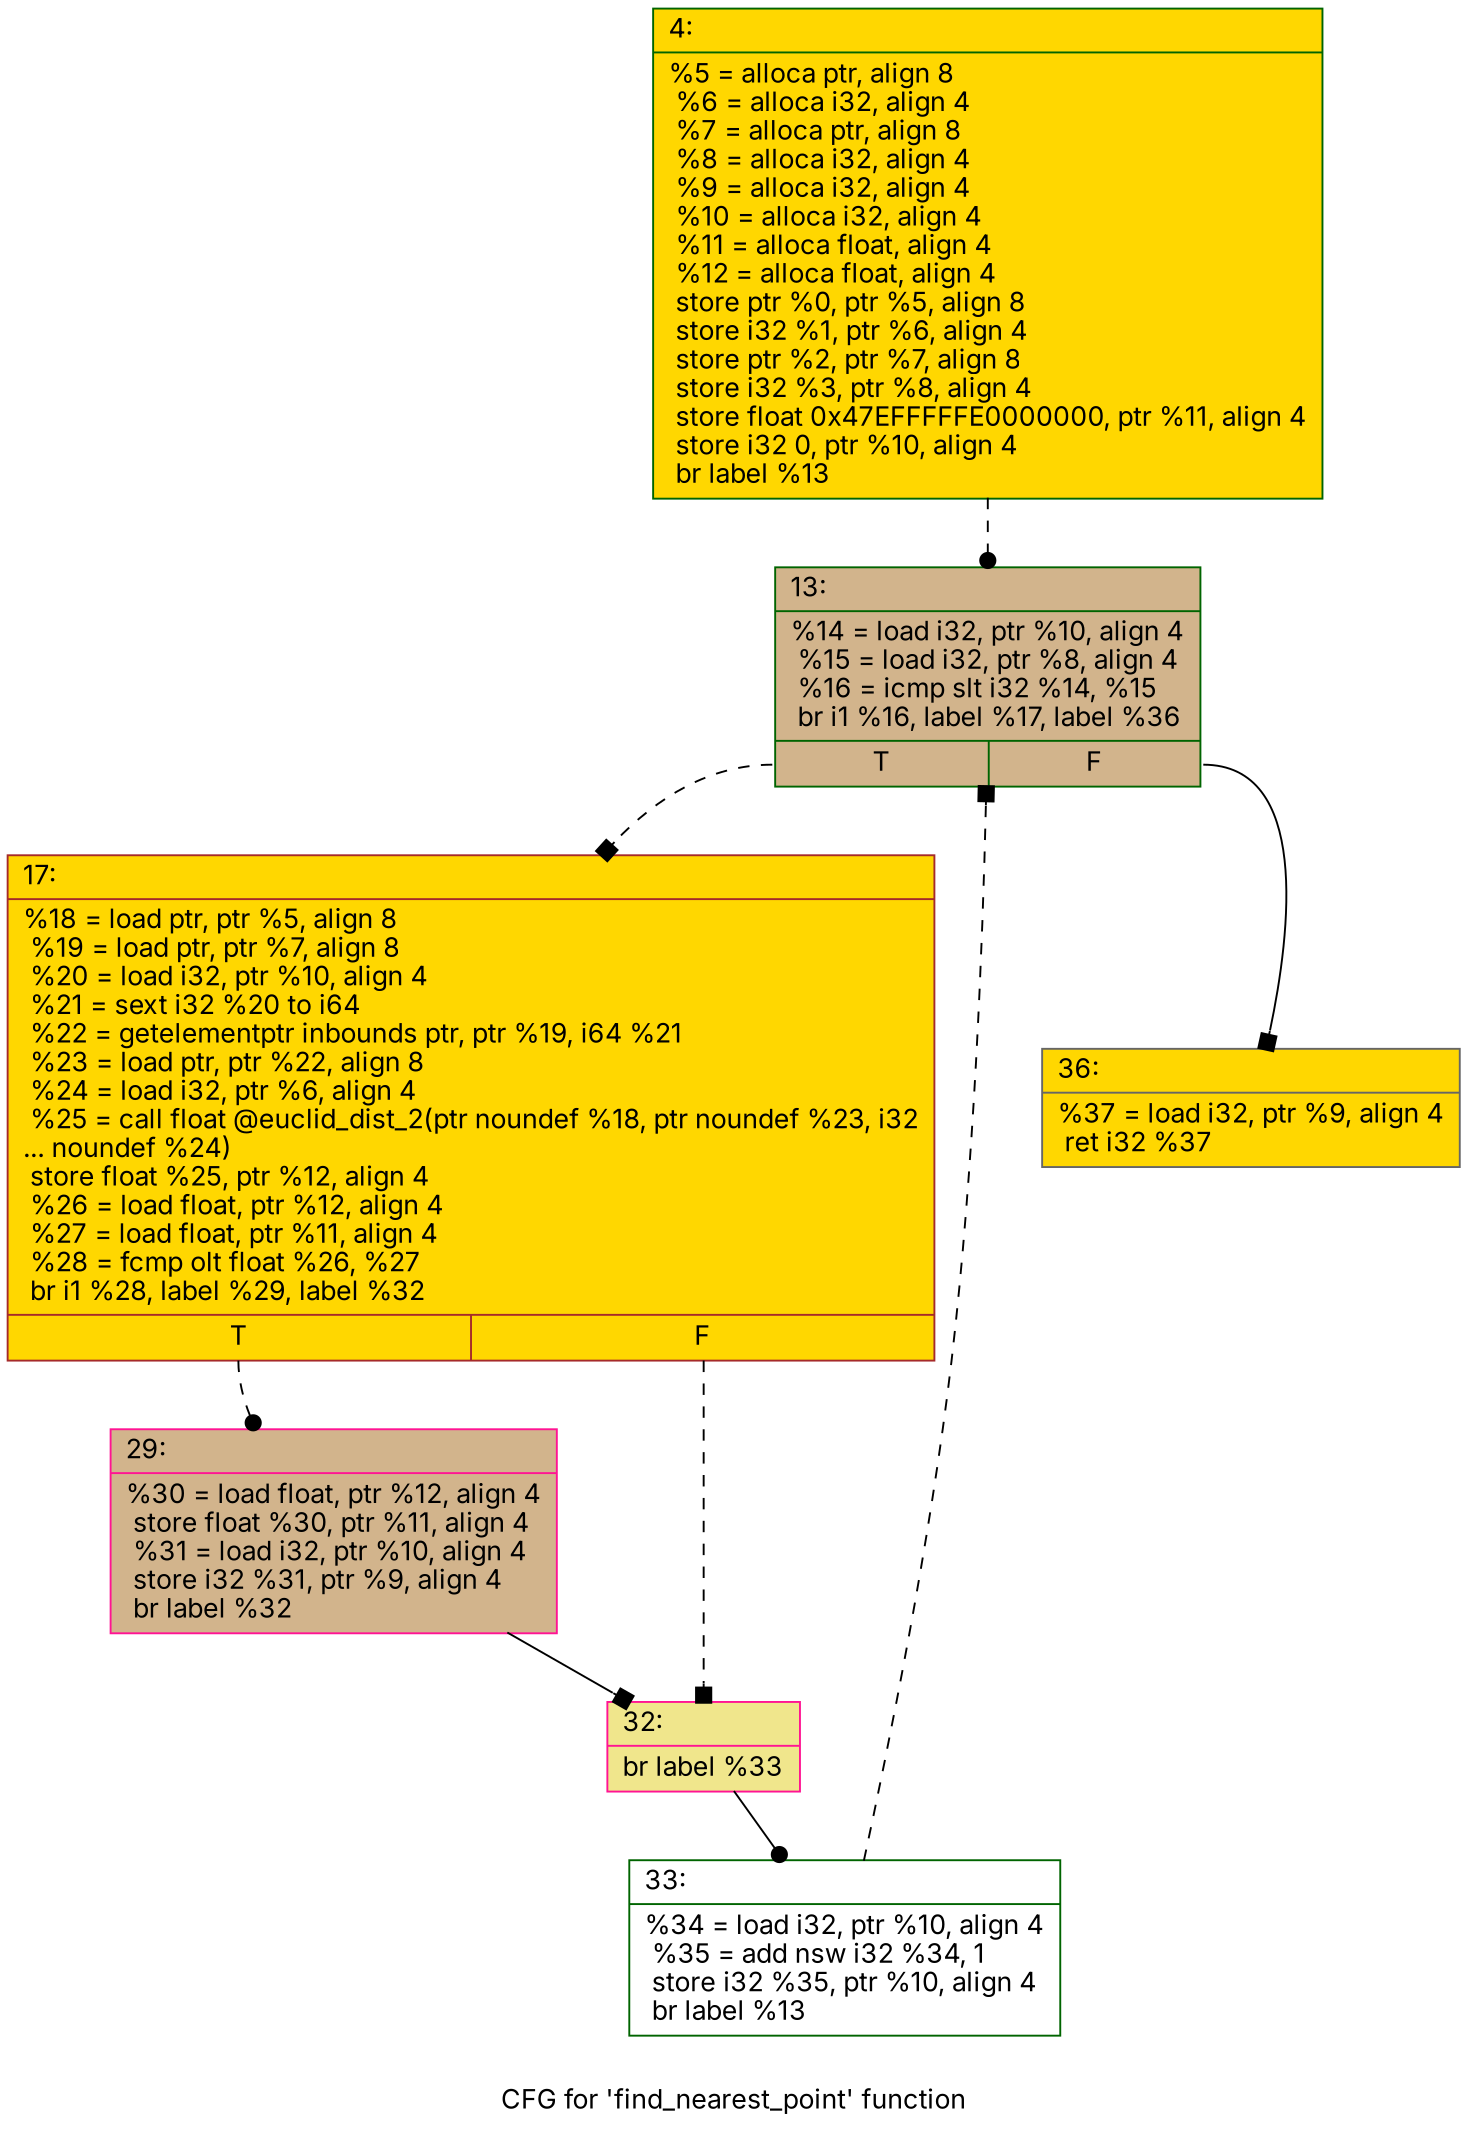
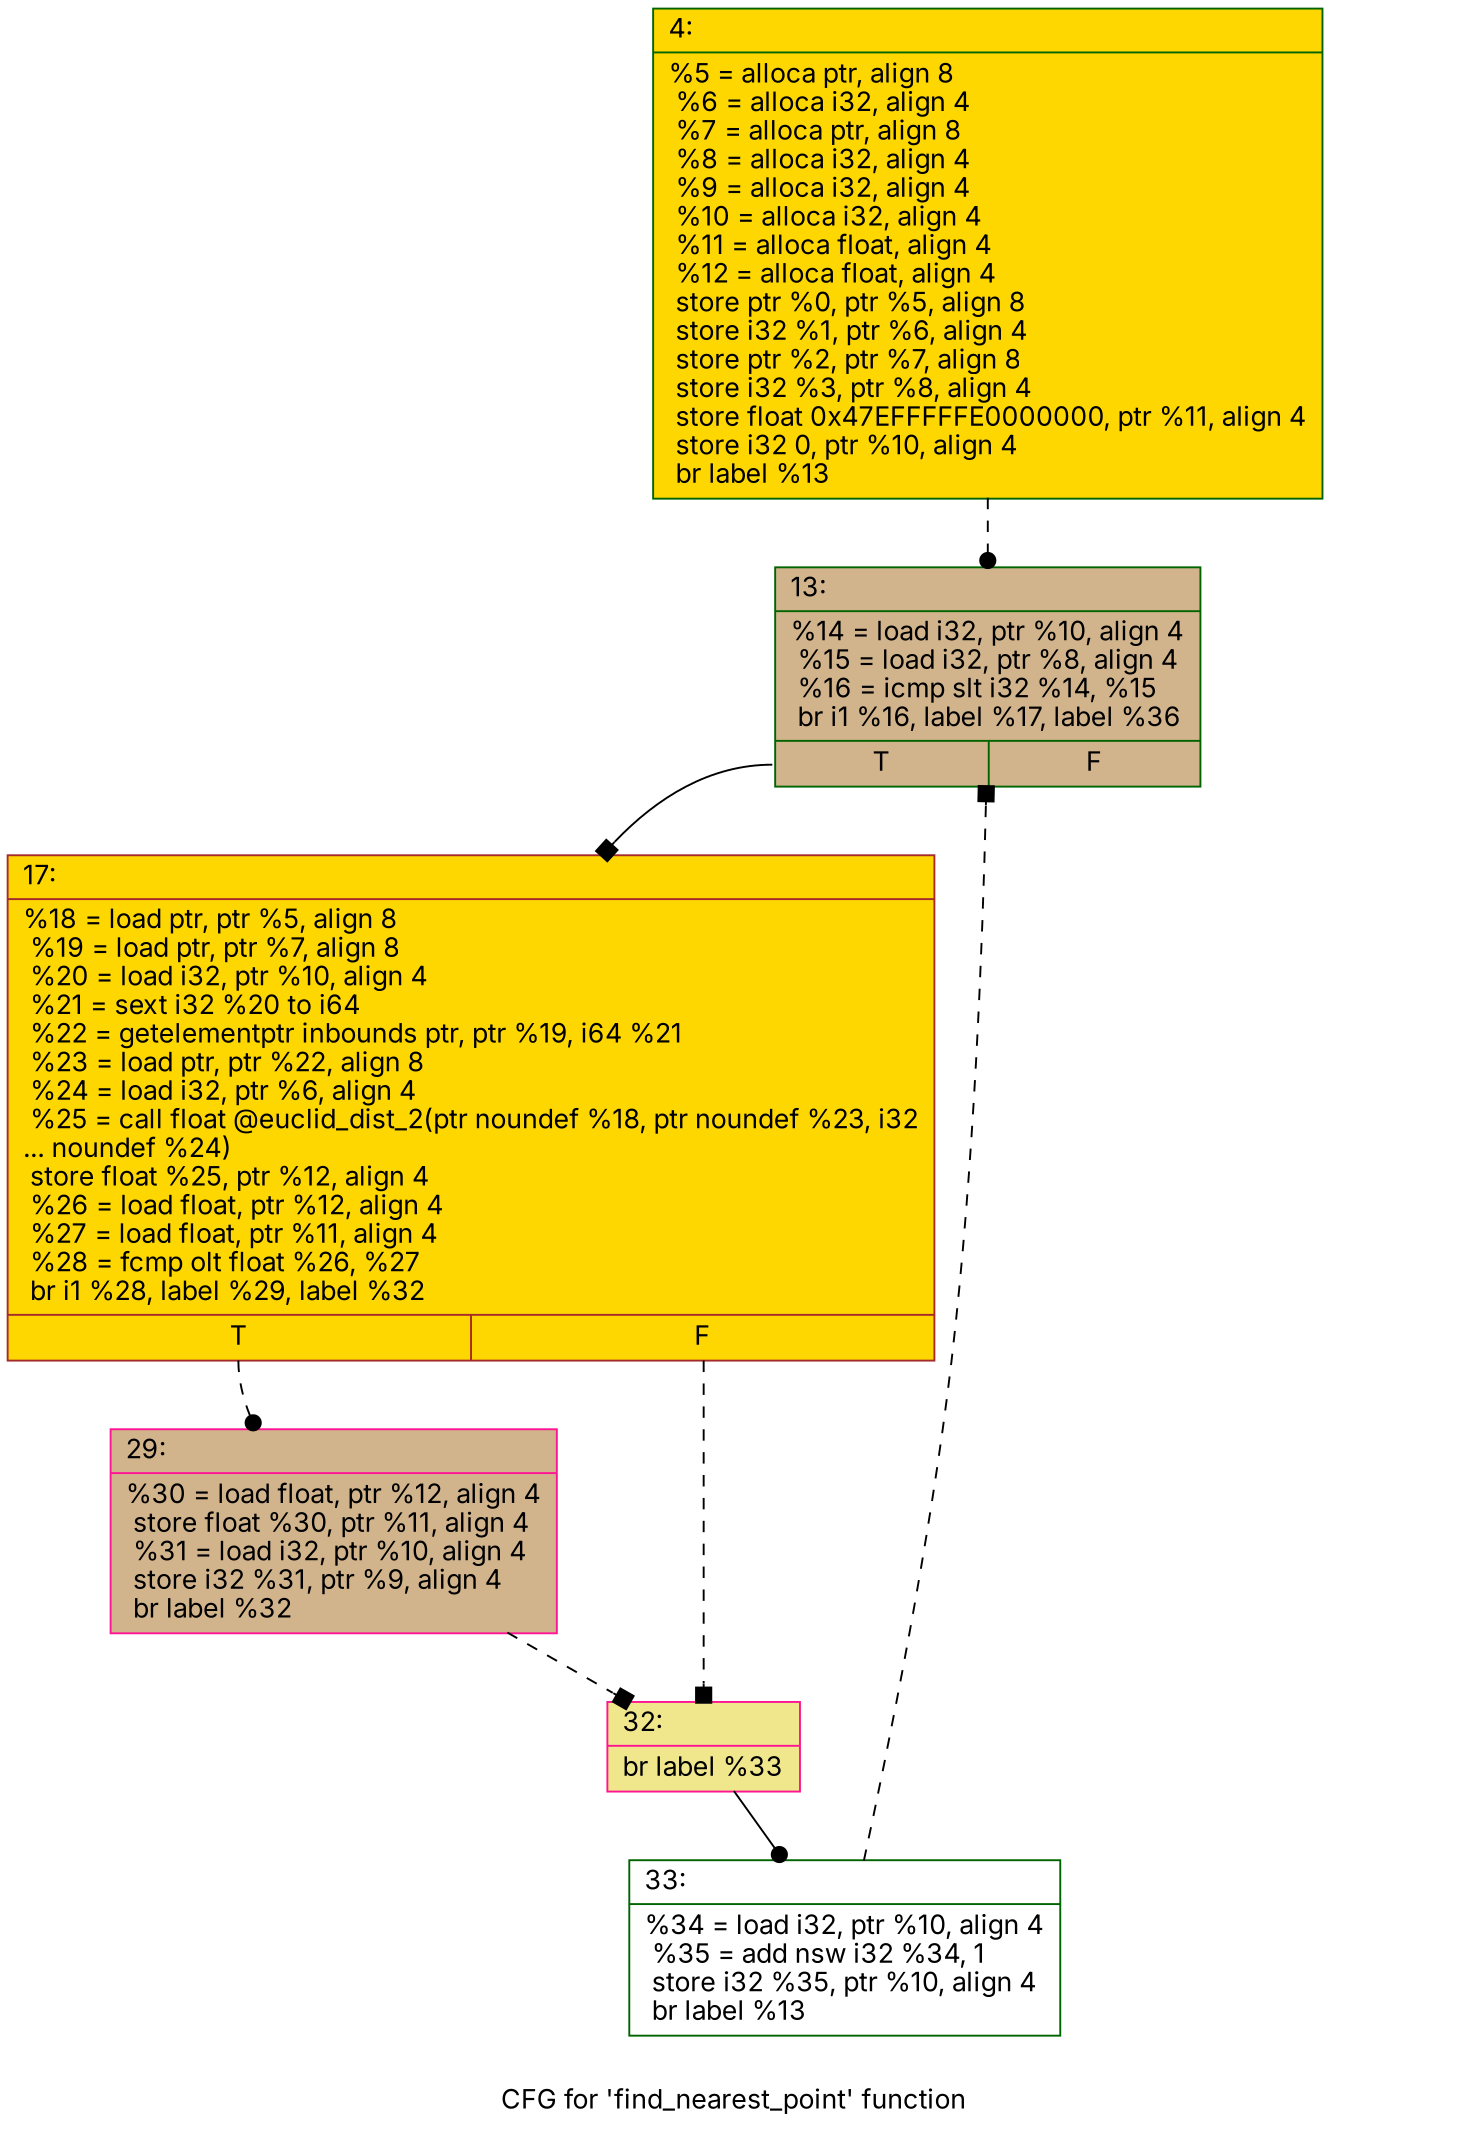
(686, 787) -> (686, 787)
(1251, 1108) -> none
(560, 1663) -> (560, 1663)
